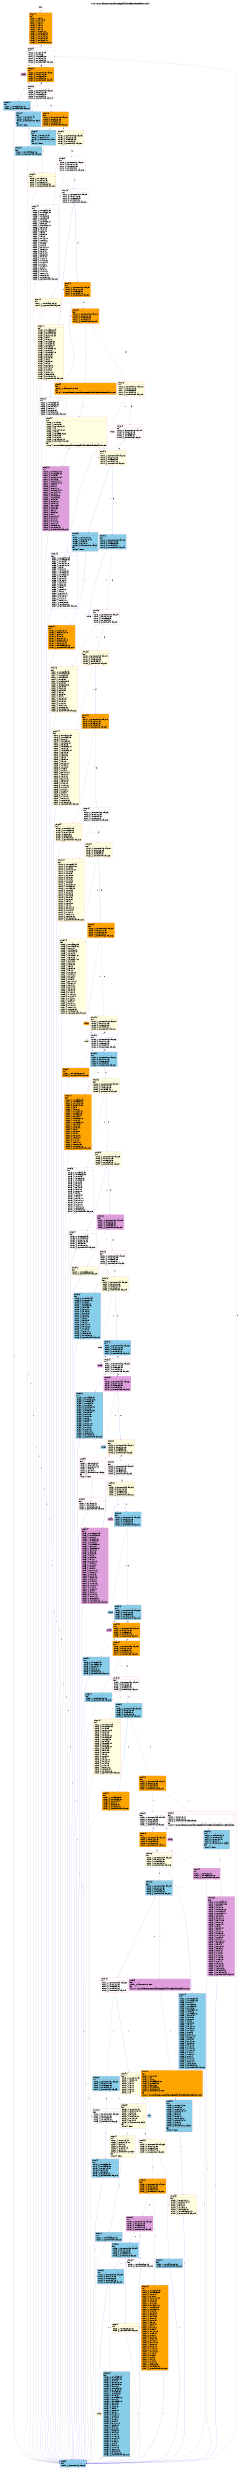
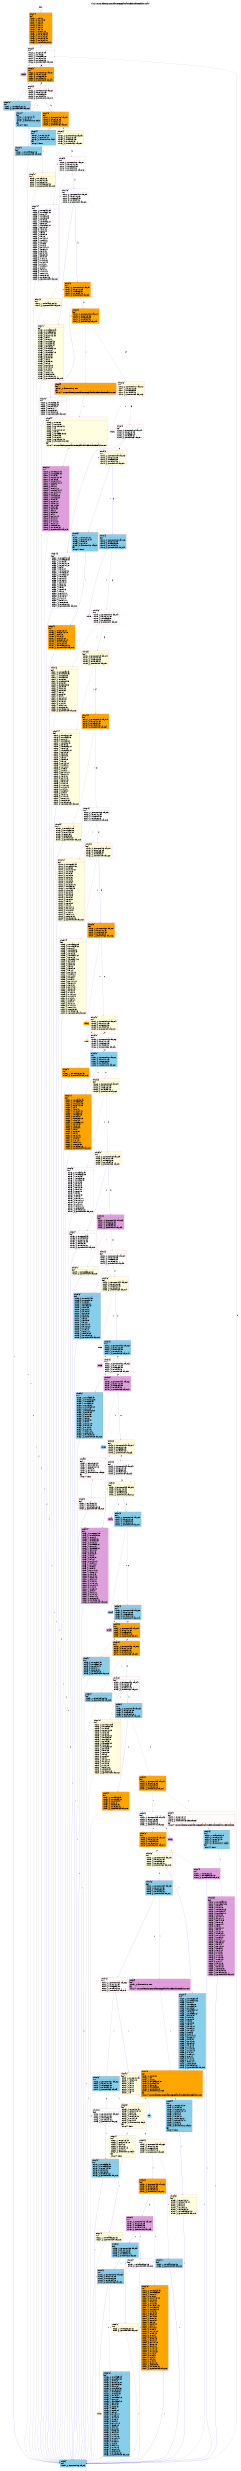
(109, 2237) -> (109, 2237)
